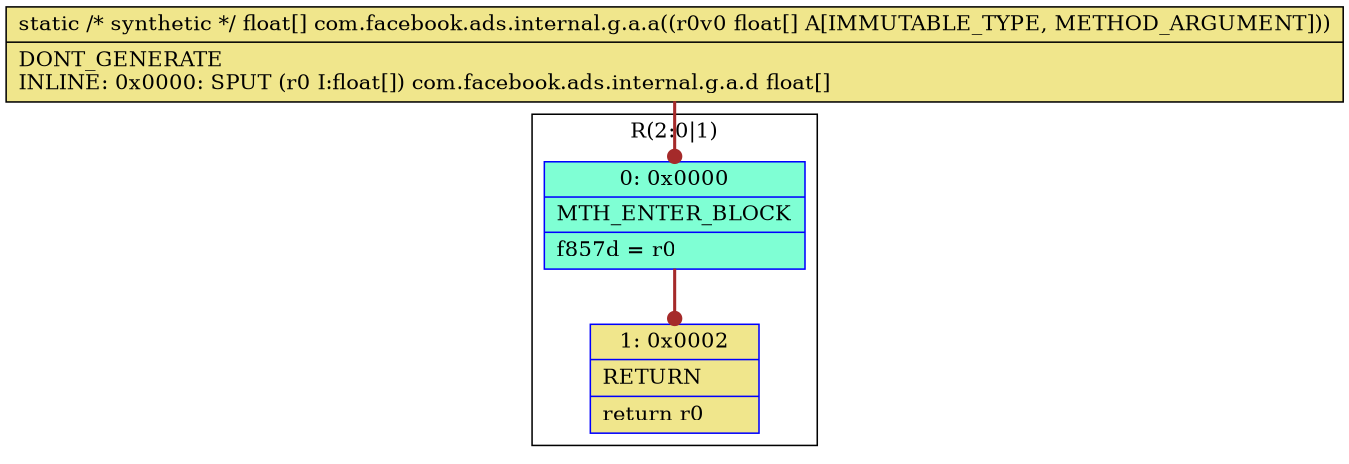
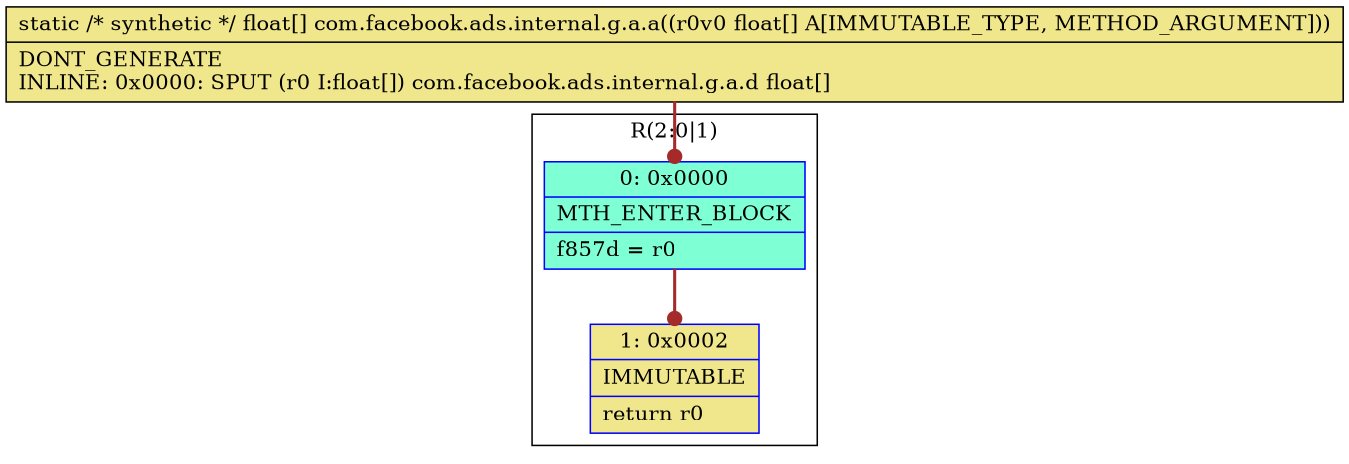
(652, 377) -> (675, 377)
